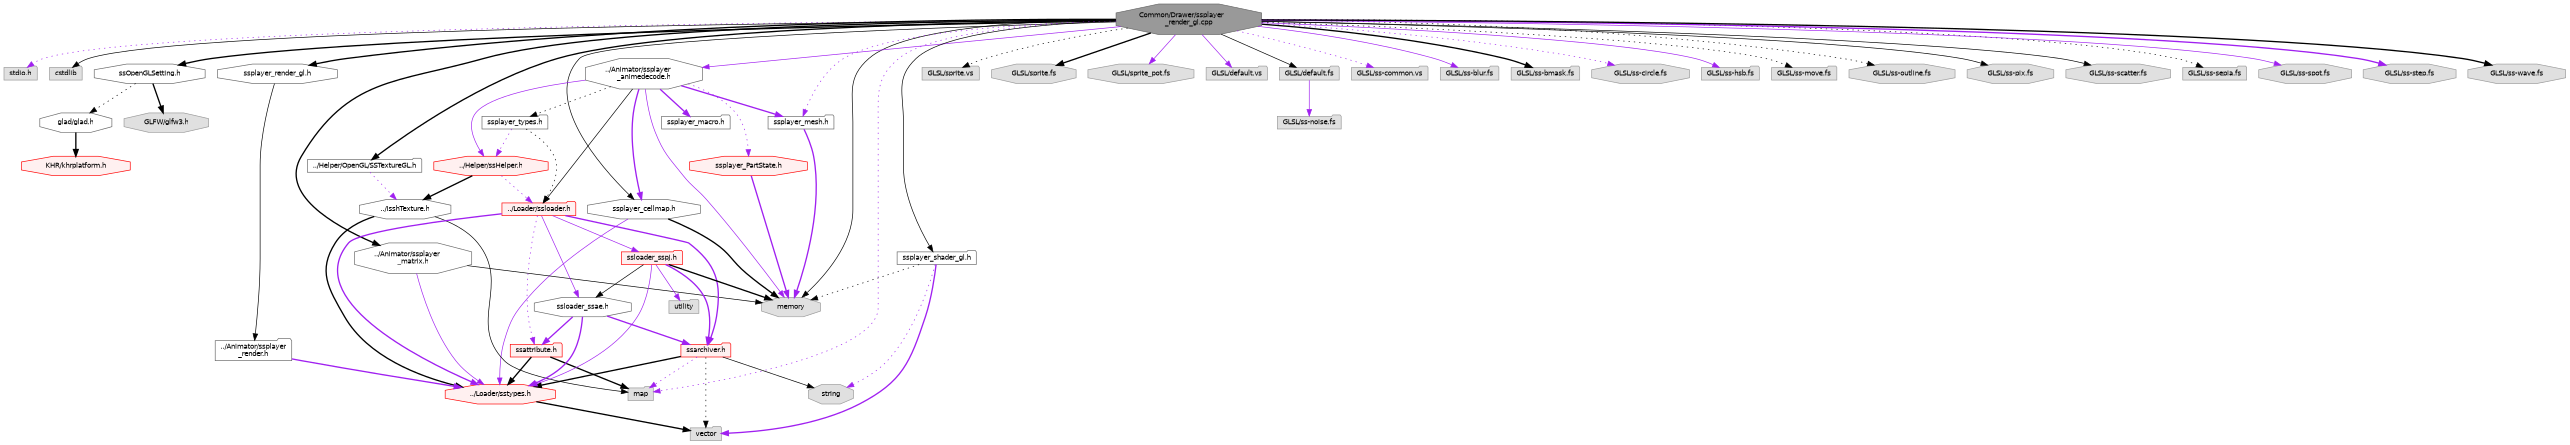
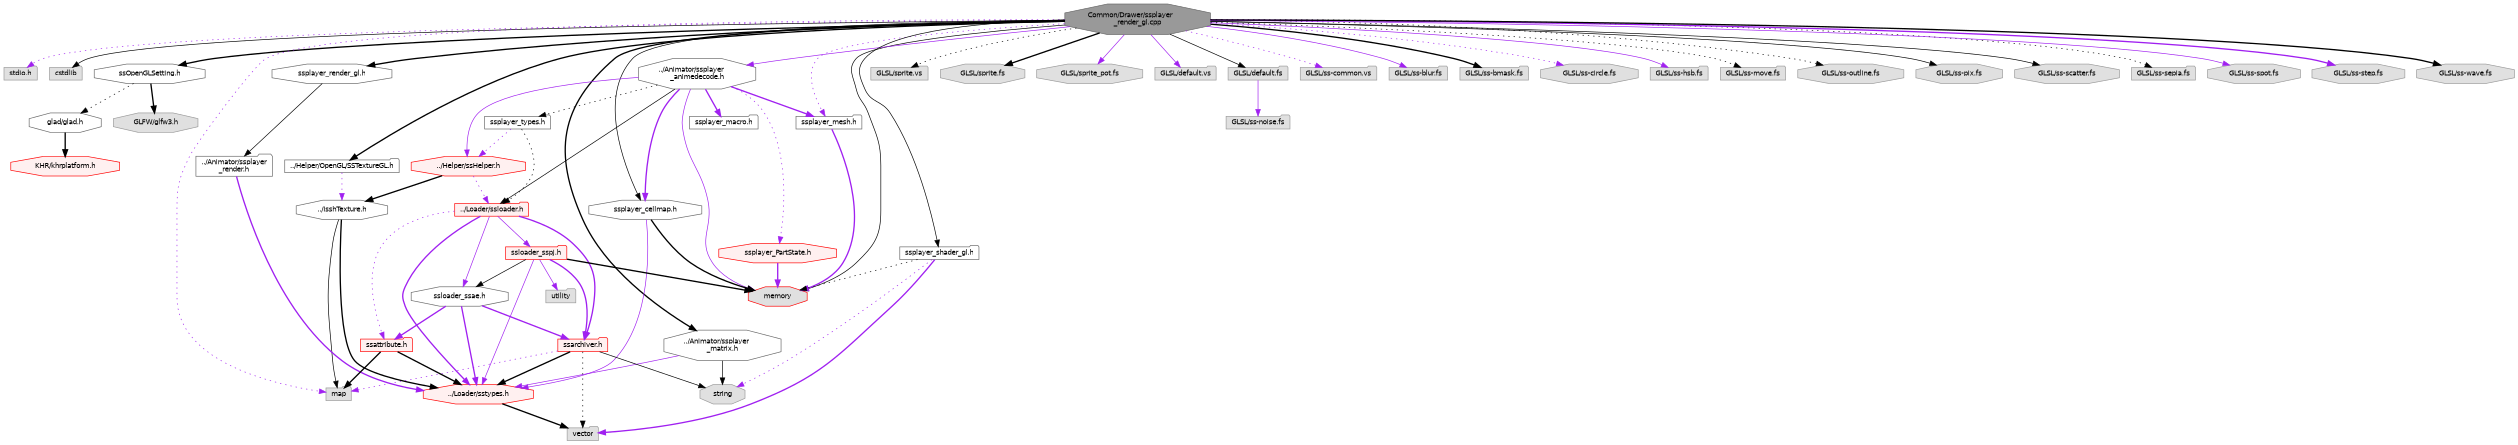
(604, 283) -> (722, 369)
(791, 307) -> (778, 296)
